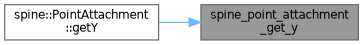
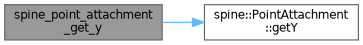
(174, 22) -> (177, 22)
